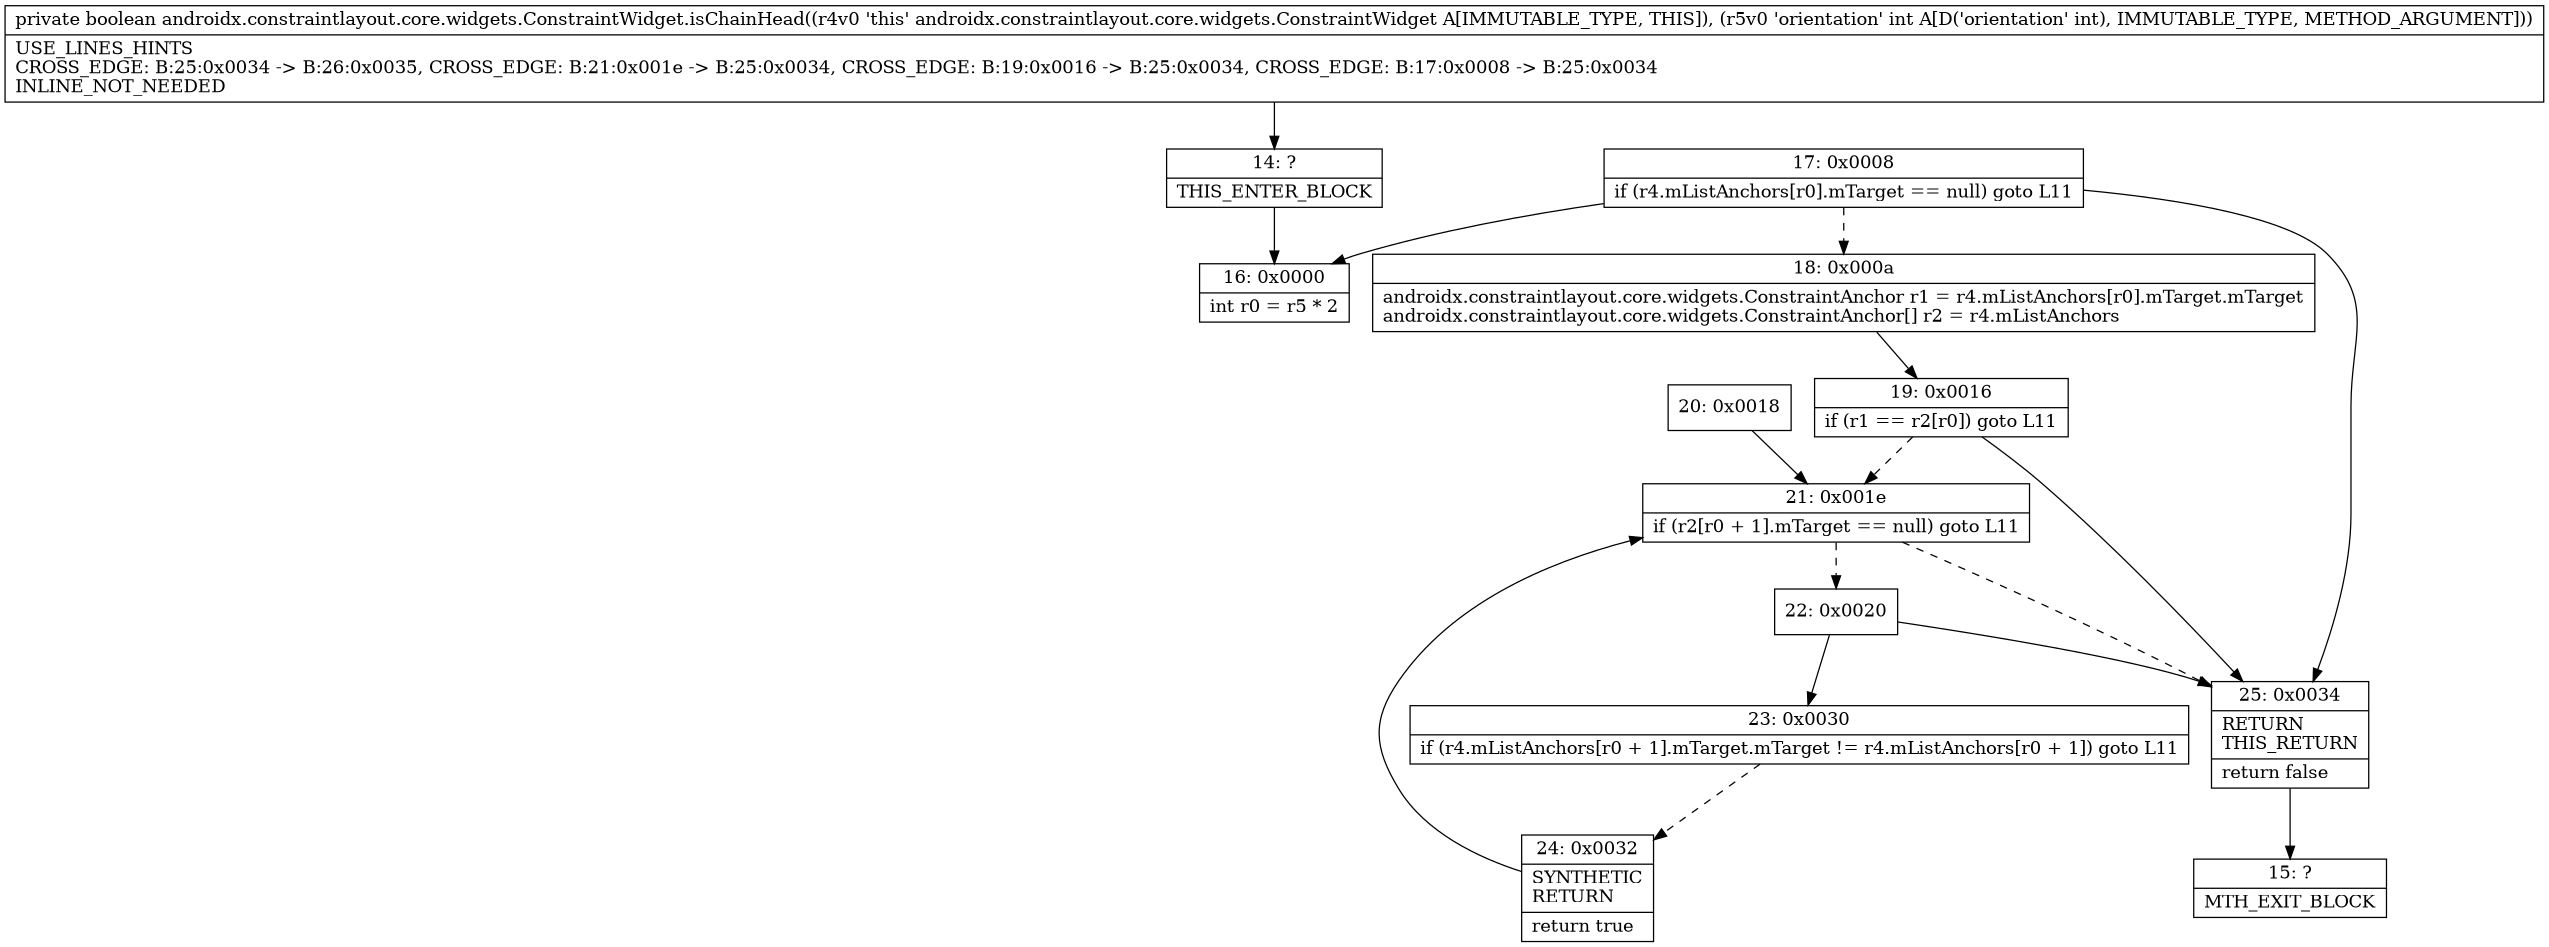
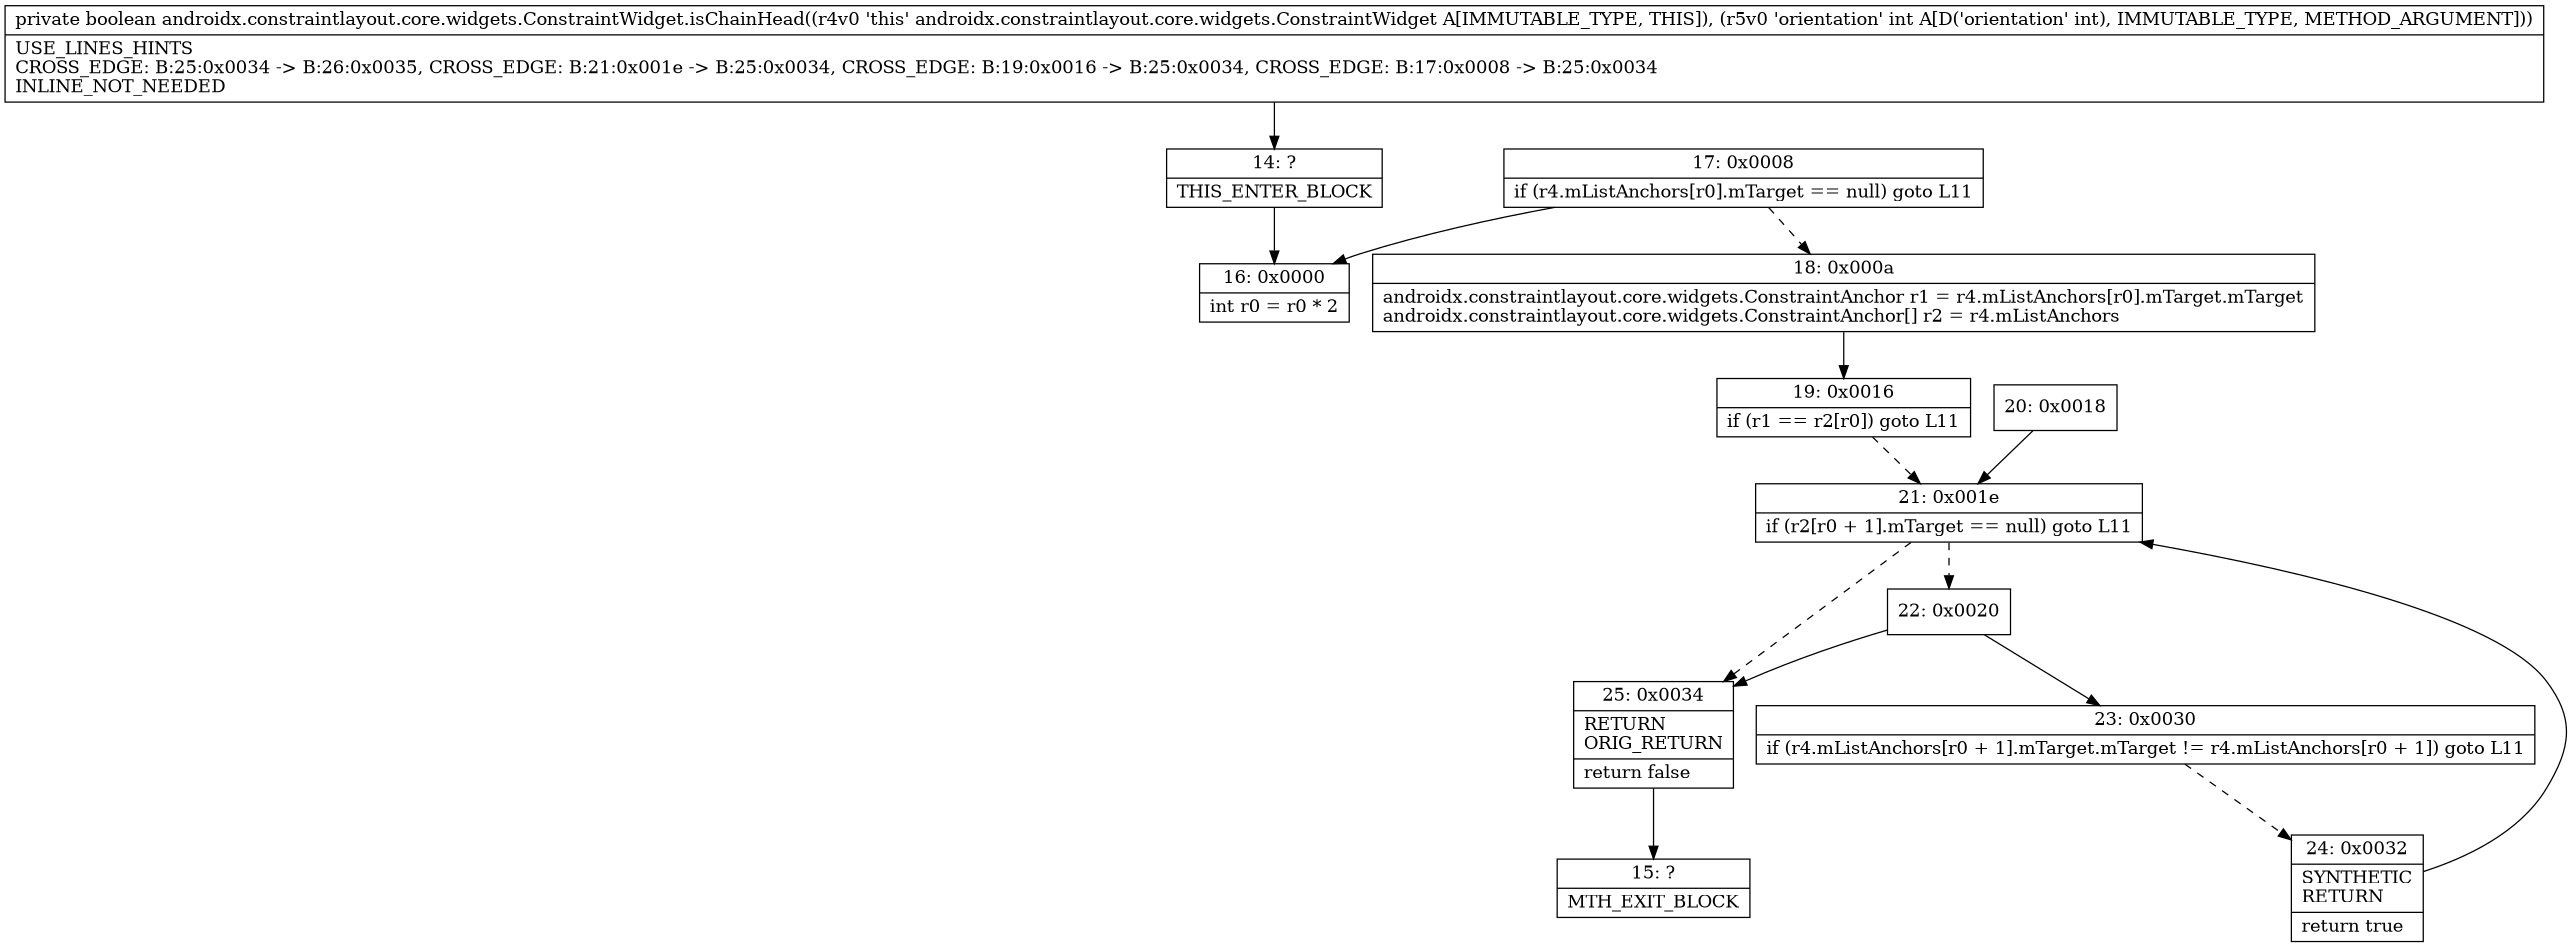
(1274, 307) -> (1274, 307)
(2357, 332) -> none
(2113, 549) -> none
(2290, 744) -> (1654, 744)
